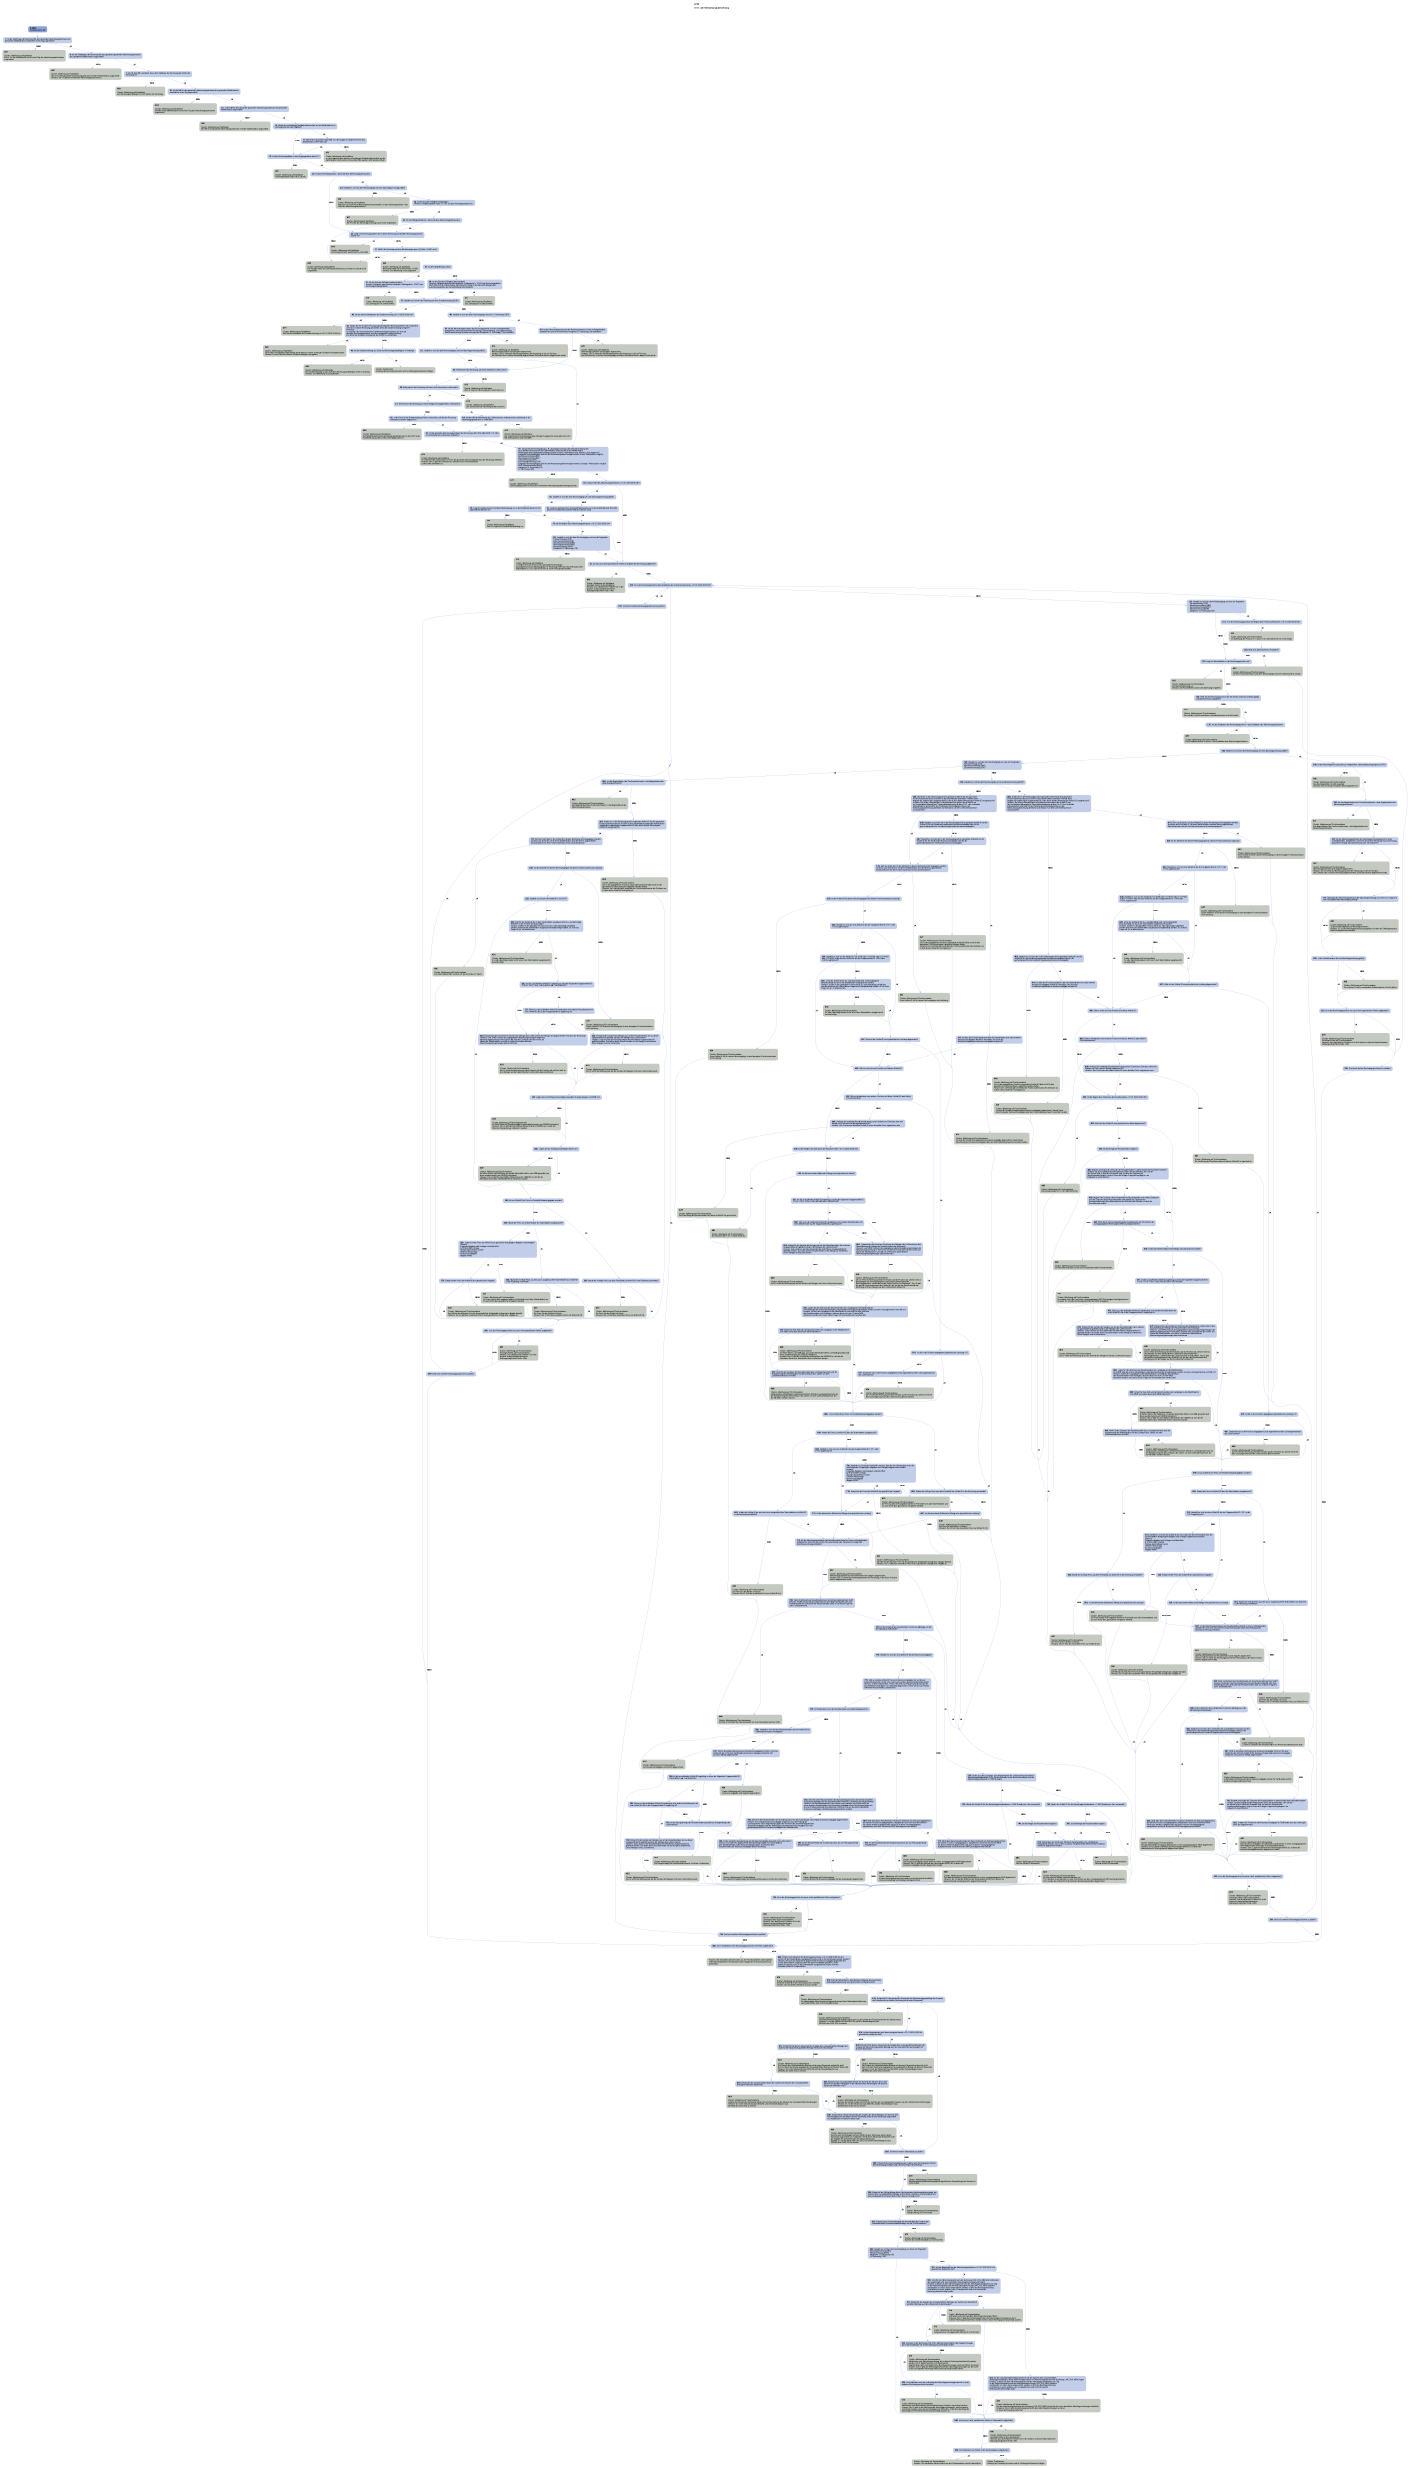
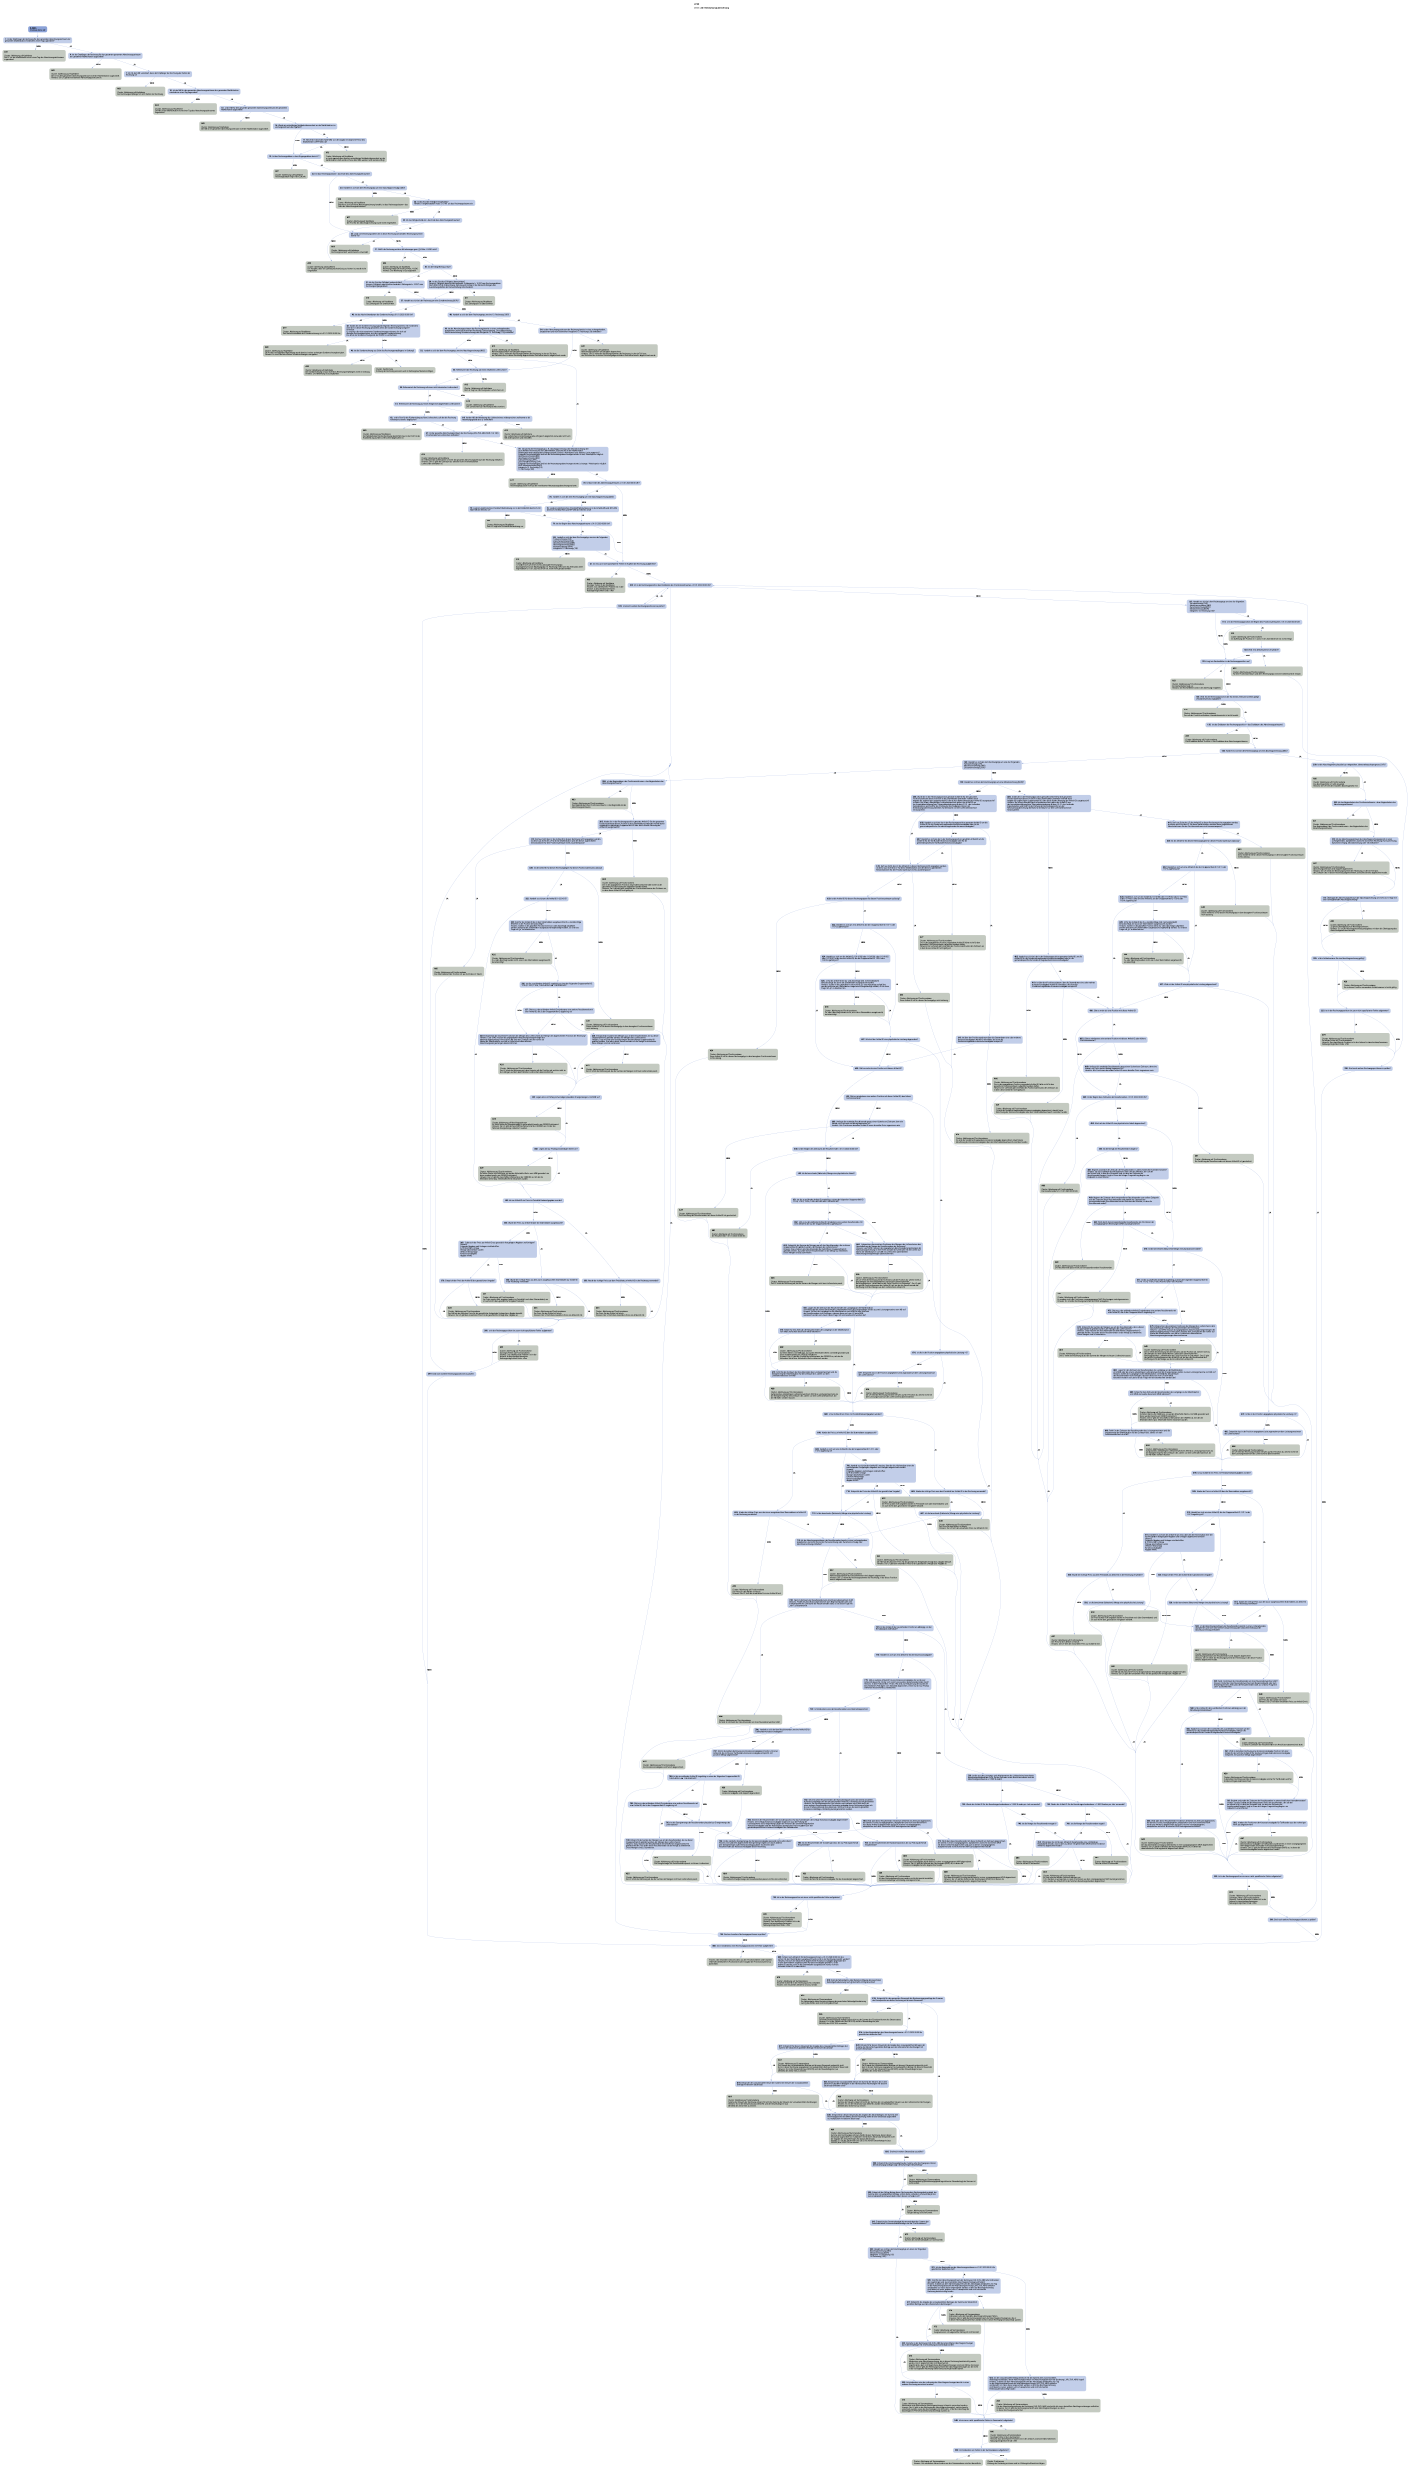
(379, 256) -> (421, 258)
(515, 1068) -> (516, 1068)
(878, 1082) -> none
